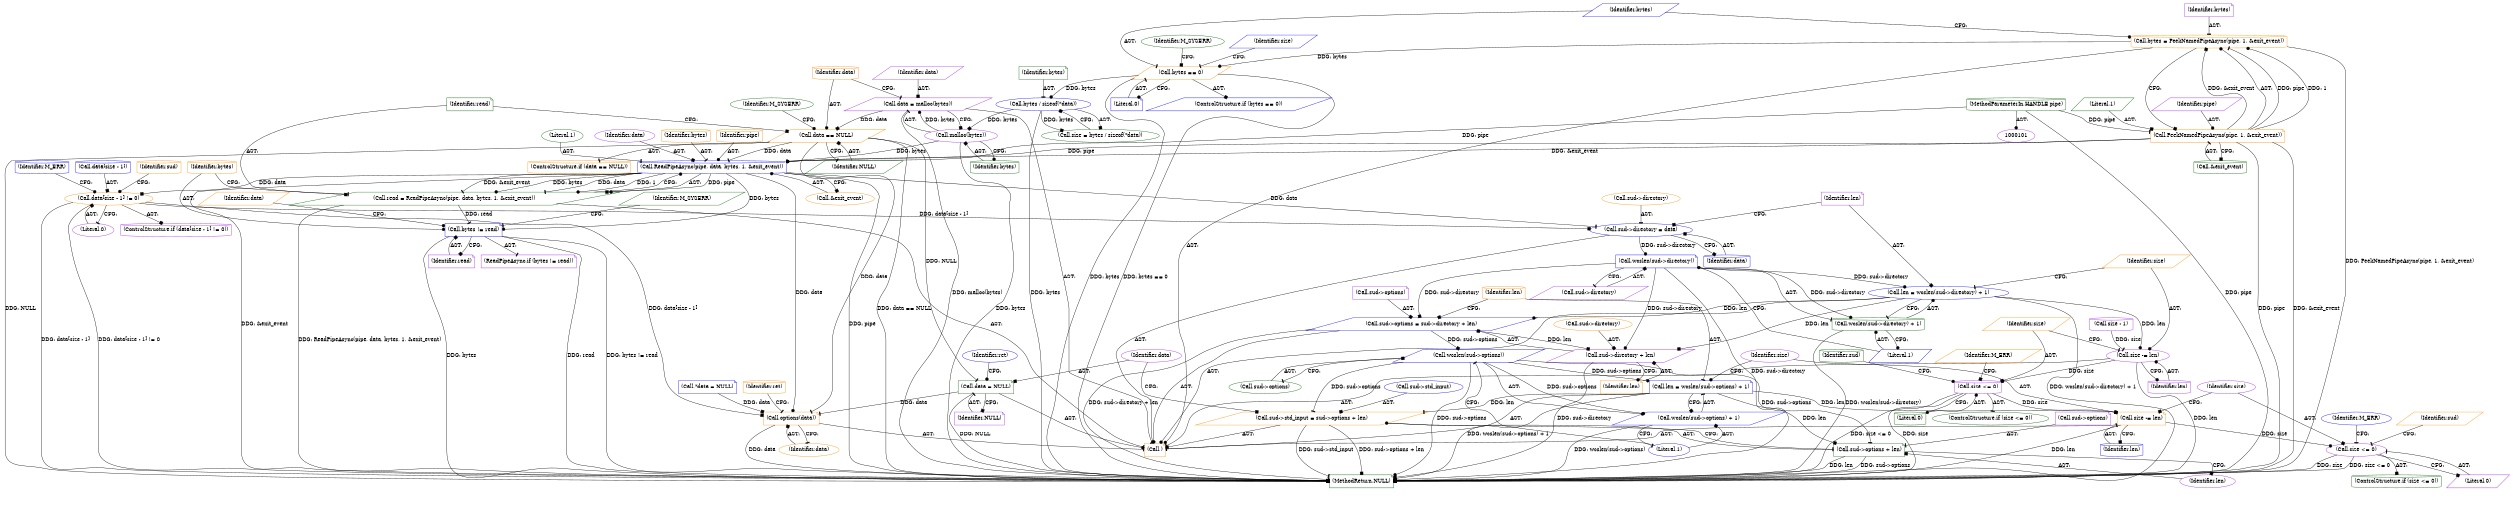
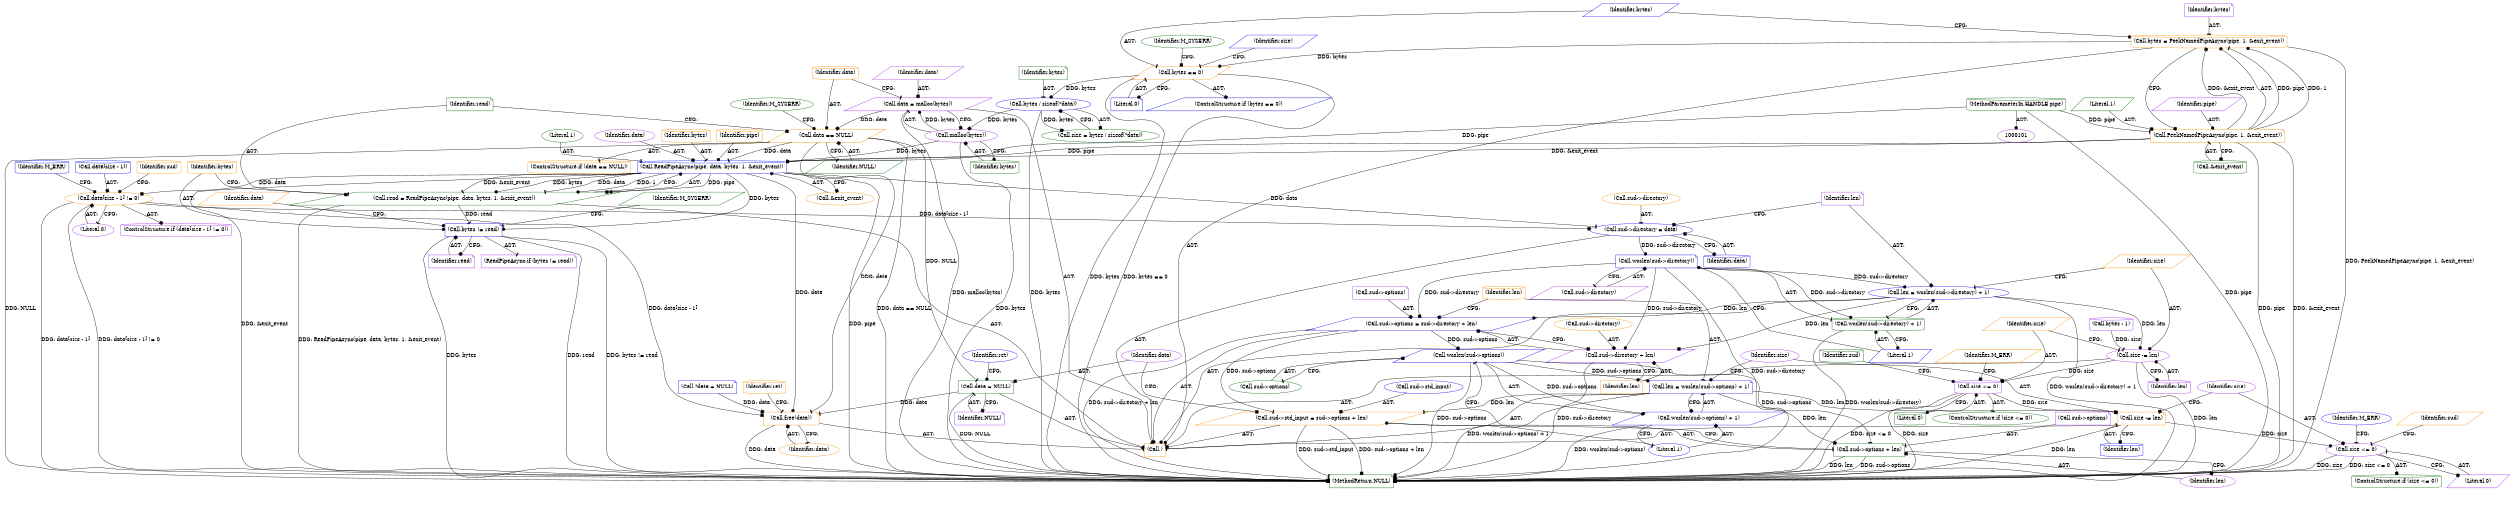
(2111, 324) -> (2111, 324)
(1560, 340) -> (1560, 340)
(1349, 373) -> (1252, 353)
(791, 419) -> (791, 419)
